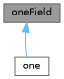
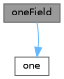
(26, 45) -> (38, 35)
